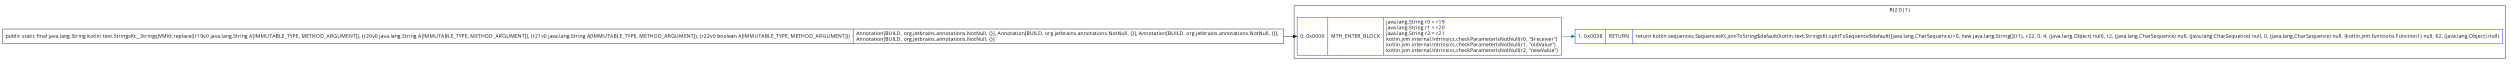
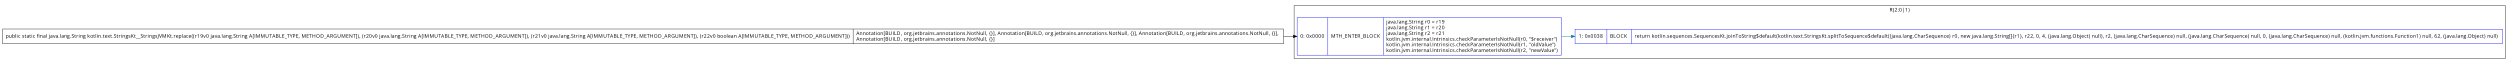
(1619, 36) -> (1619, 36)
